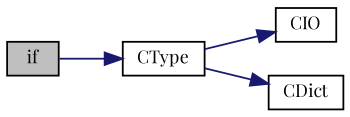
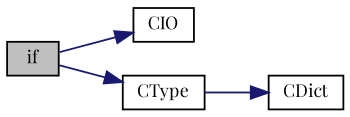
(231, 43) -> (87, 45)
